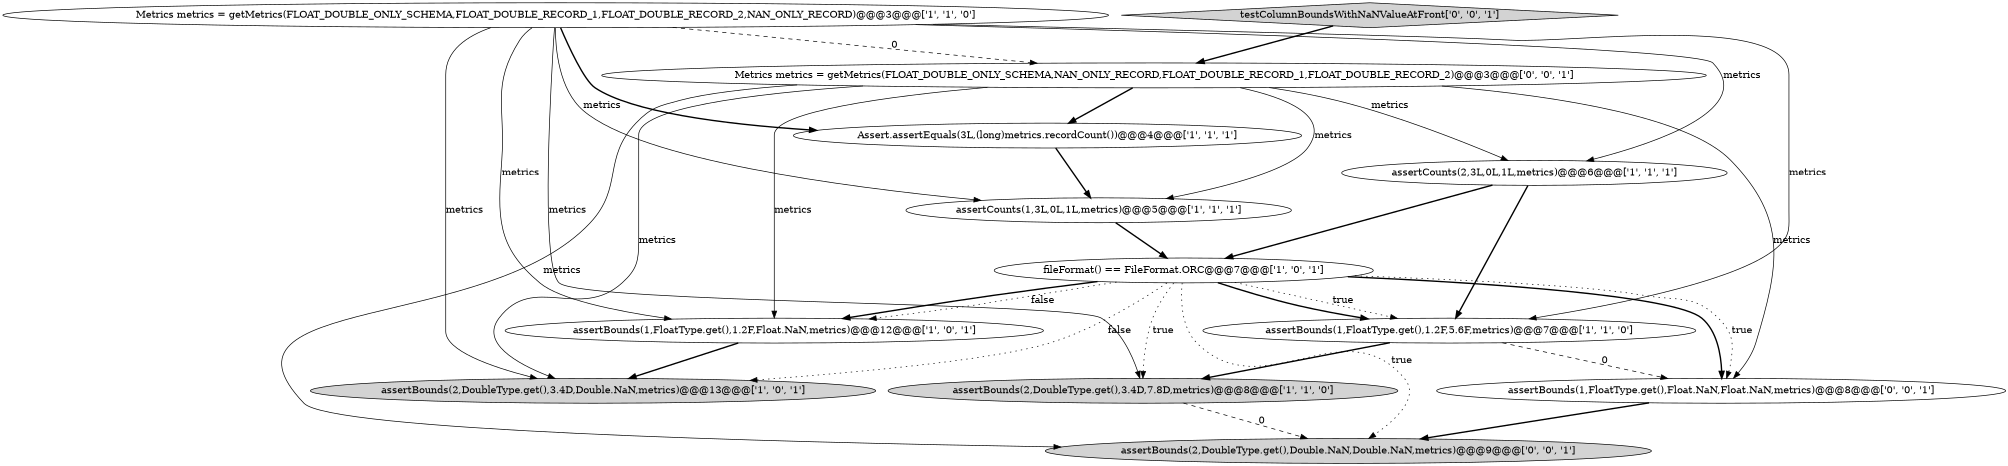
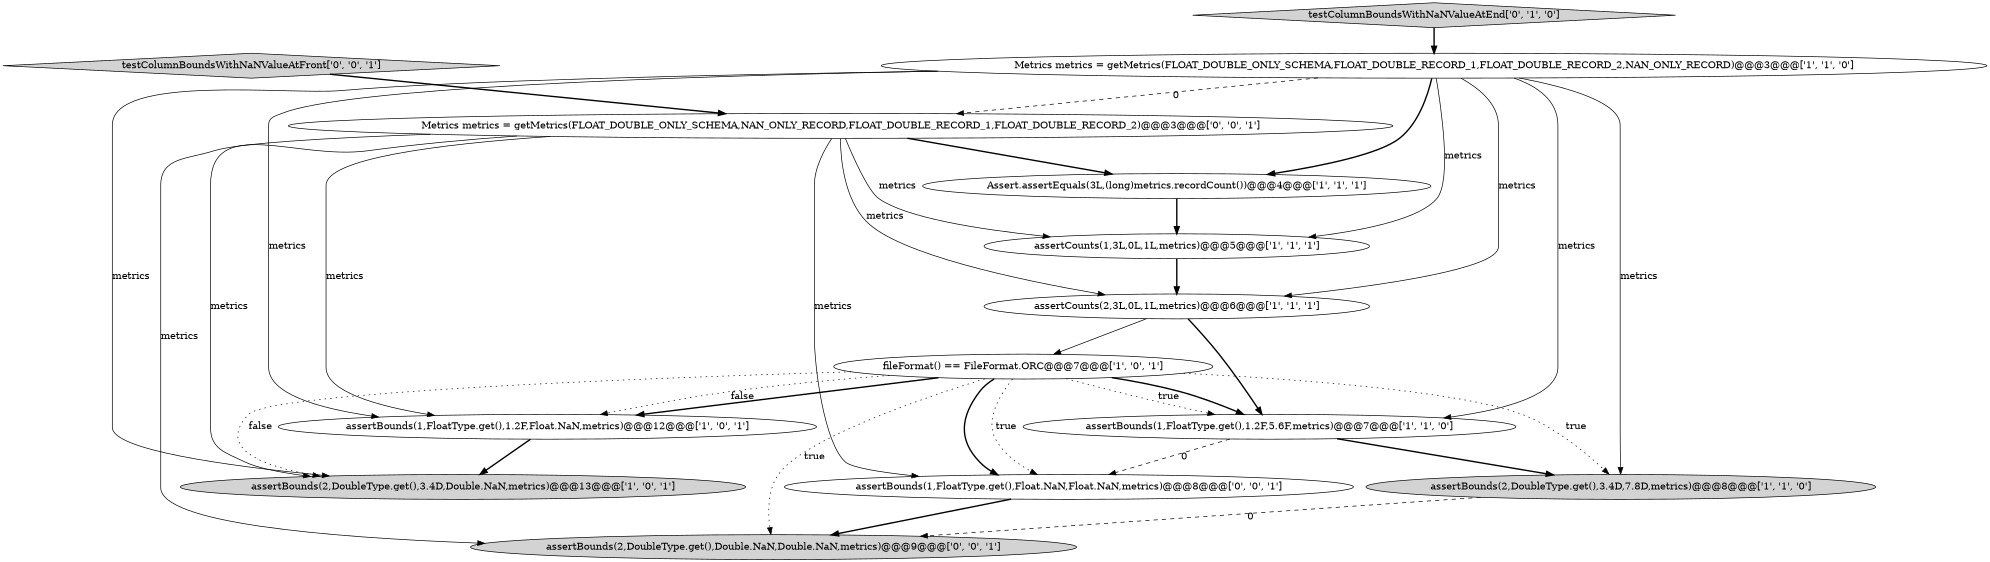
none -> (1434, 15)
(1362, 221) -> (1103, 335)
(1138, 238) -> (1177, 273)
